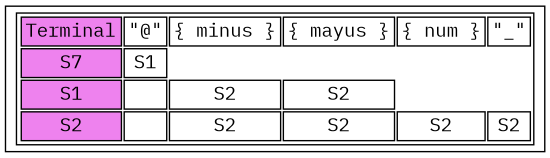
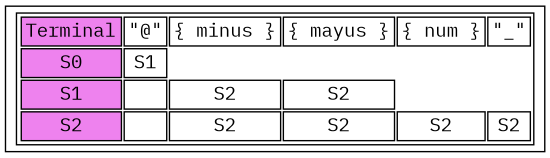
(71, 62) -> (71, 62)
